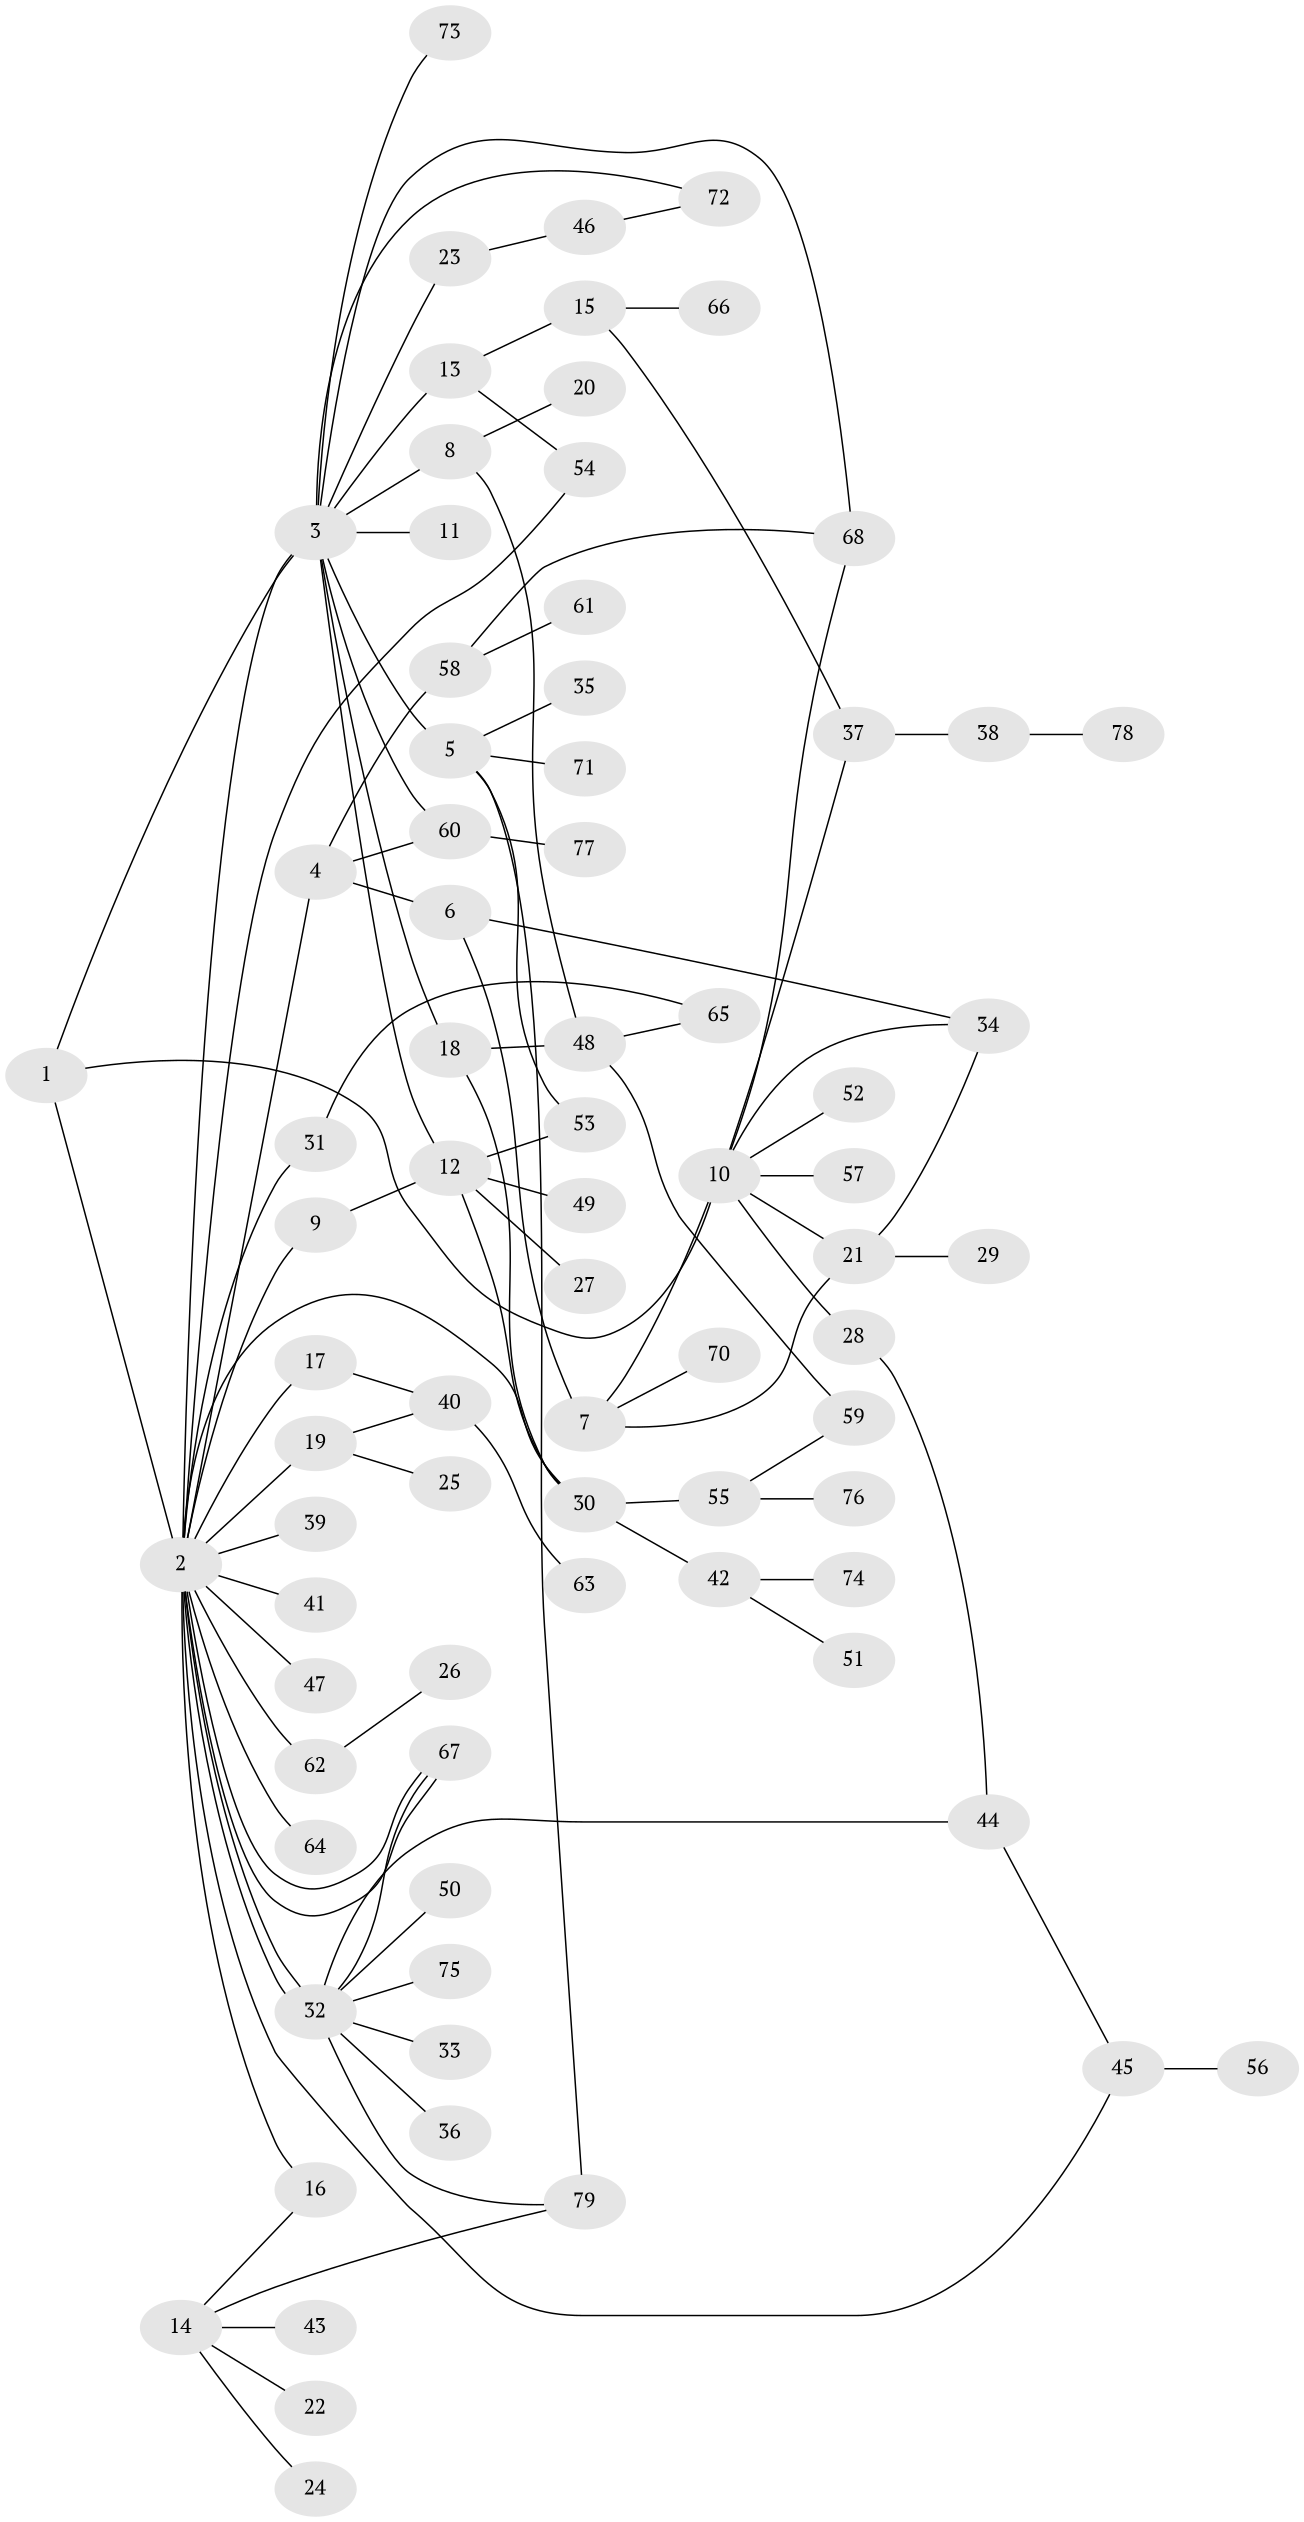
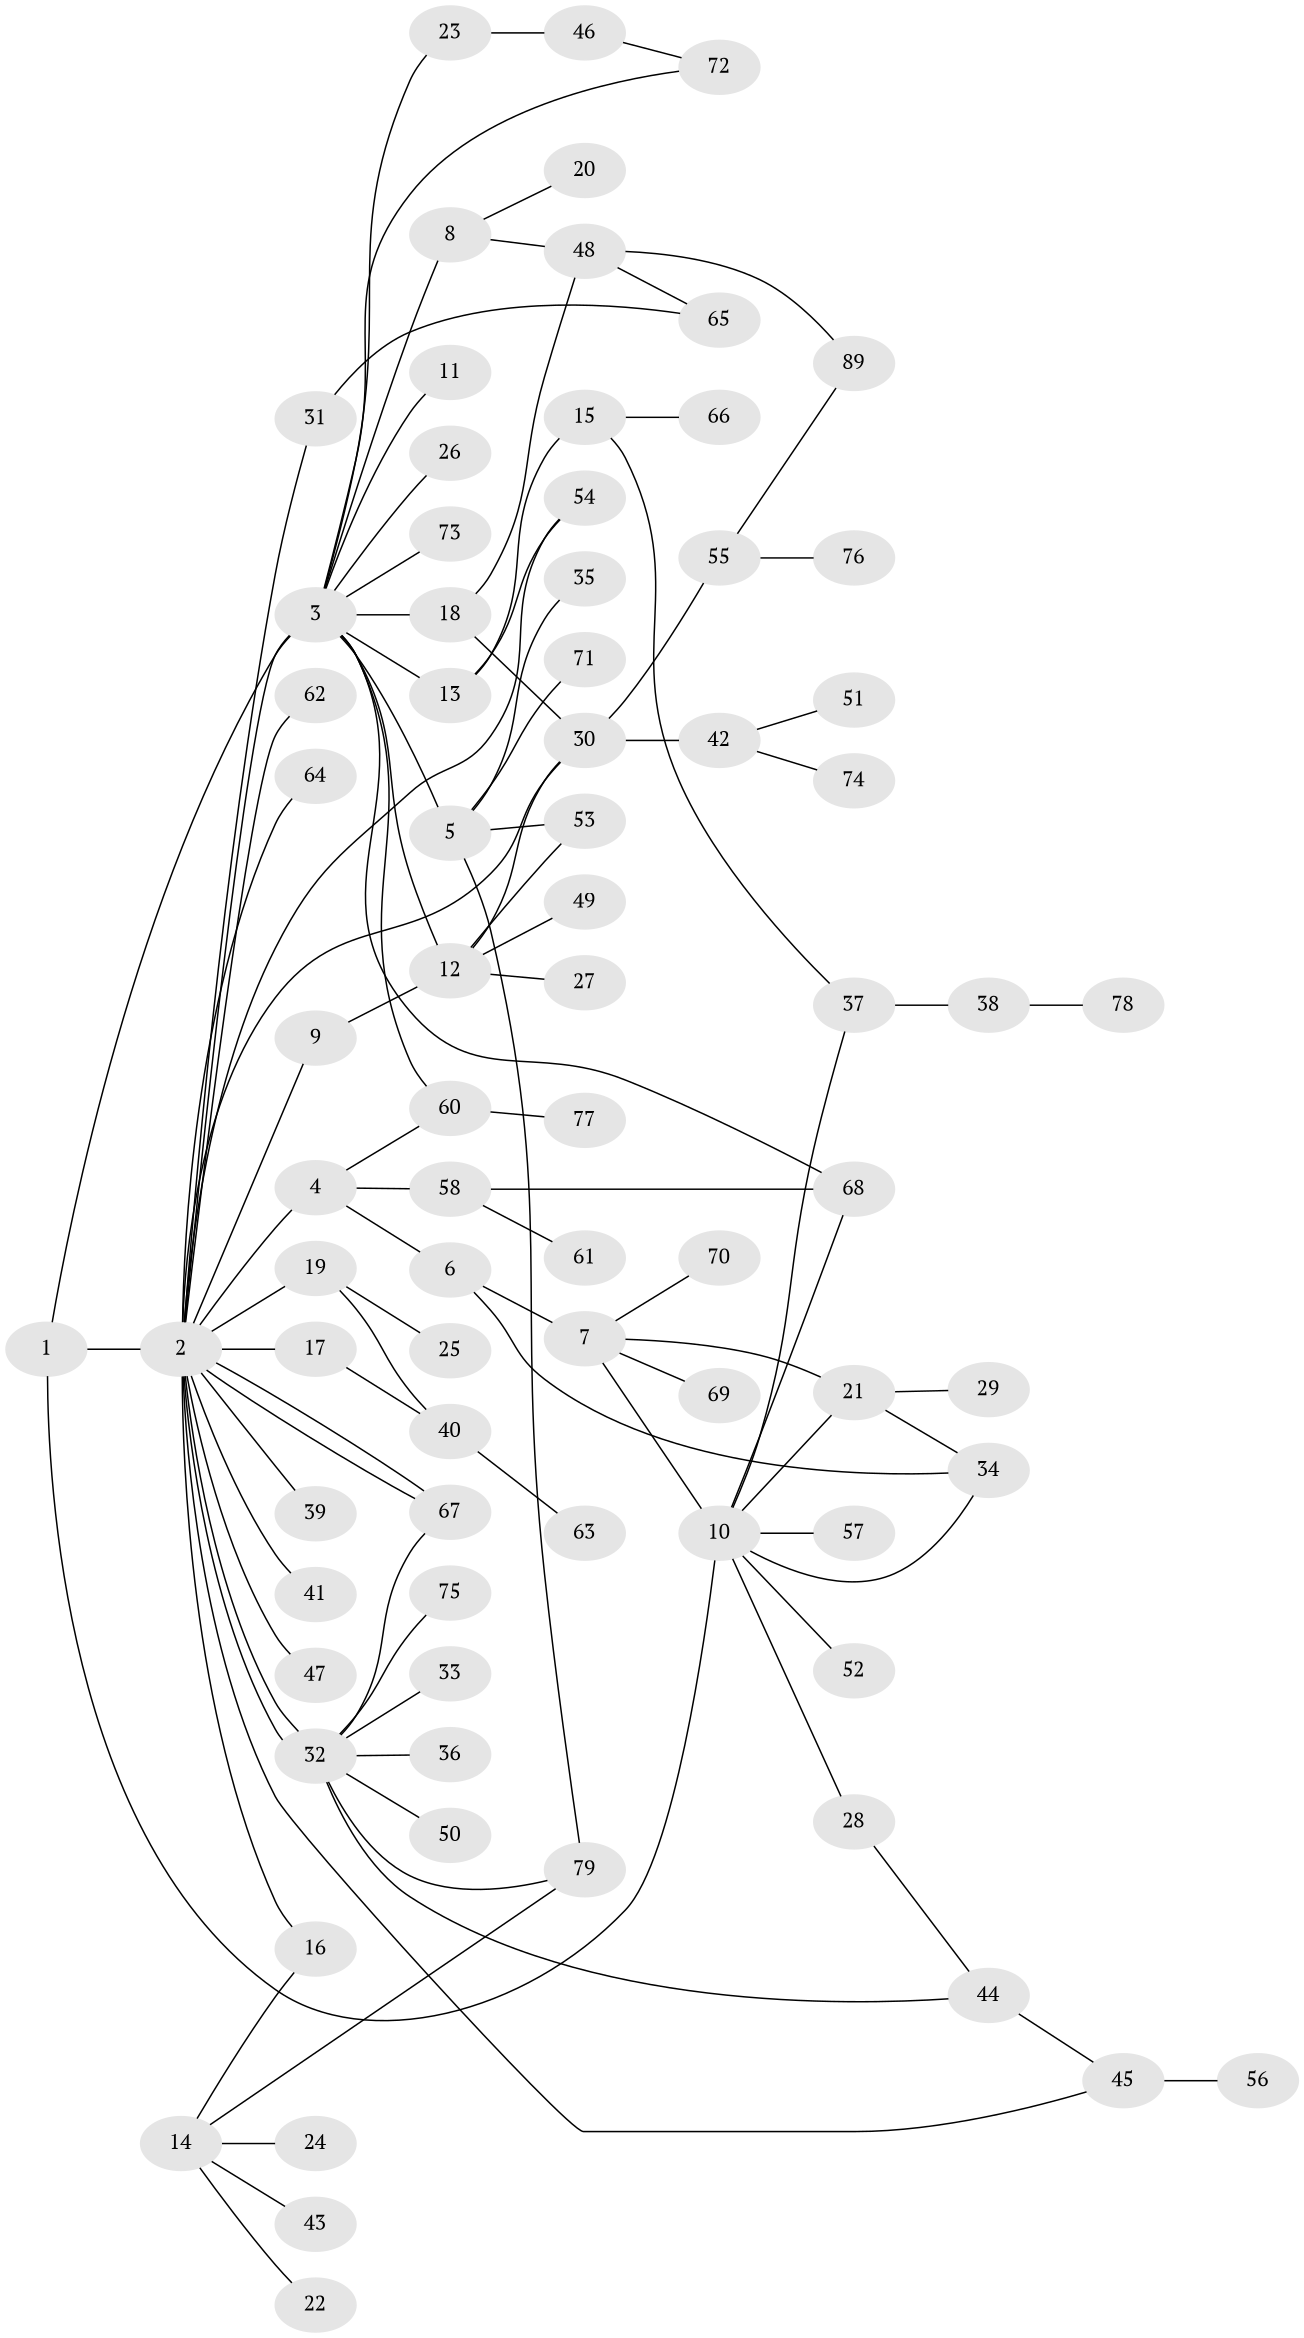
none -> (719, 1396)
(854, 1418) -> (854, 363)
(383, 1719) -> (379, 532)
